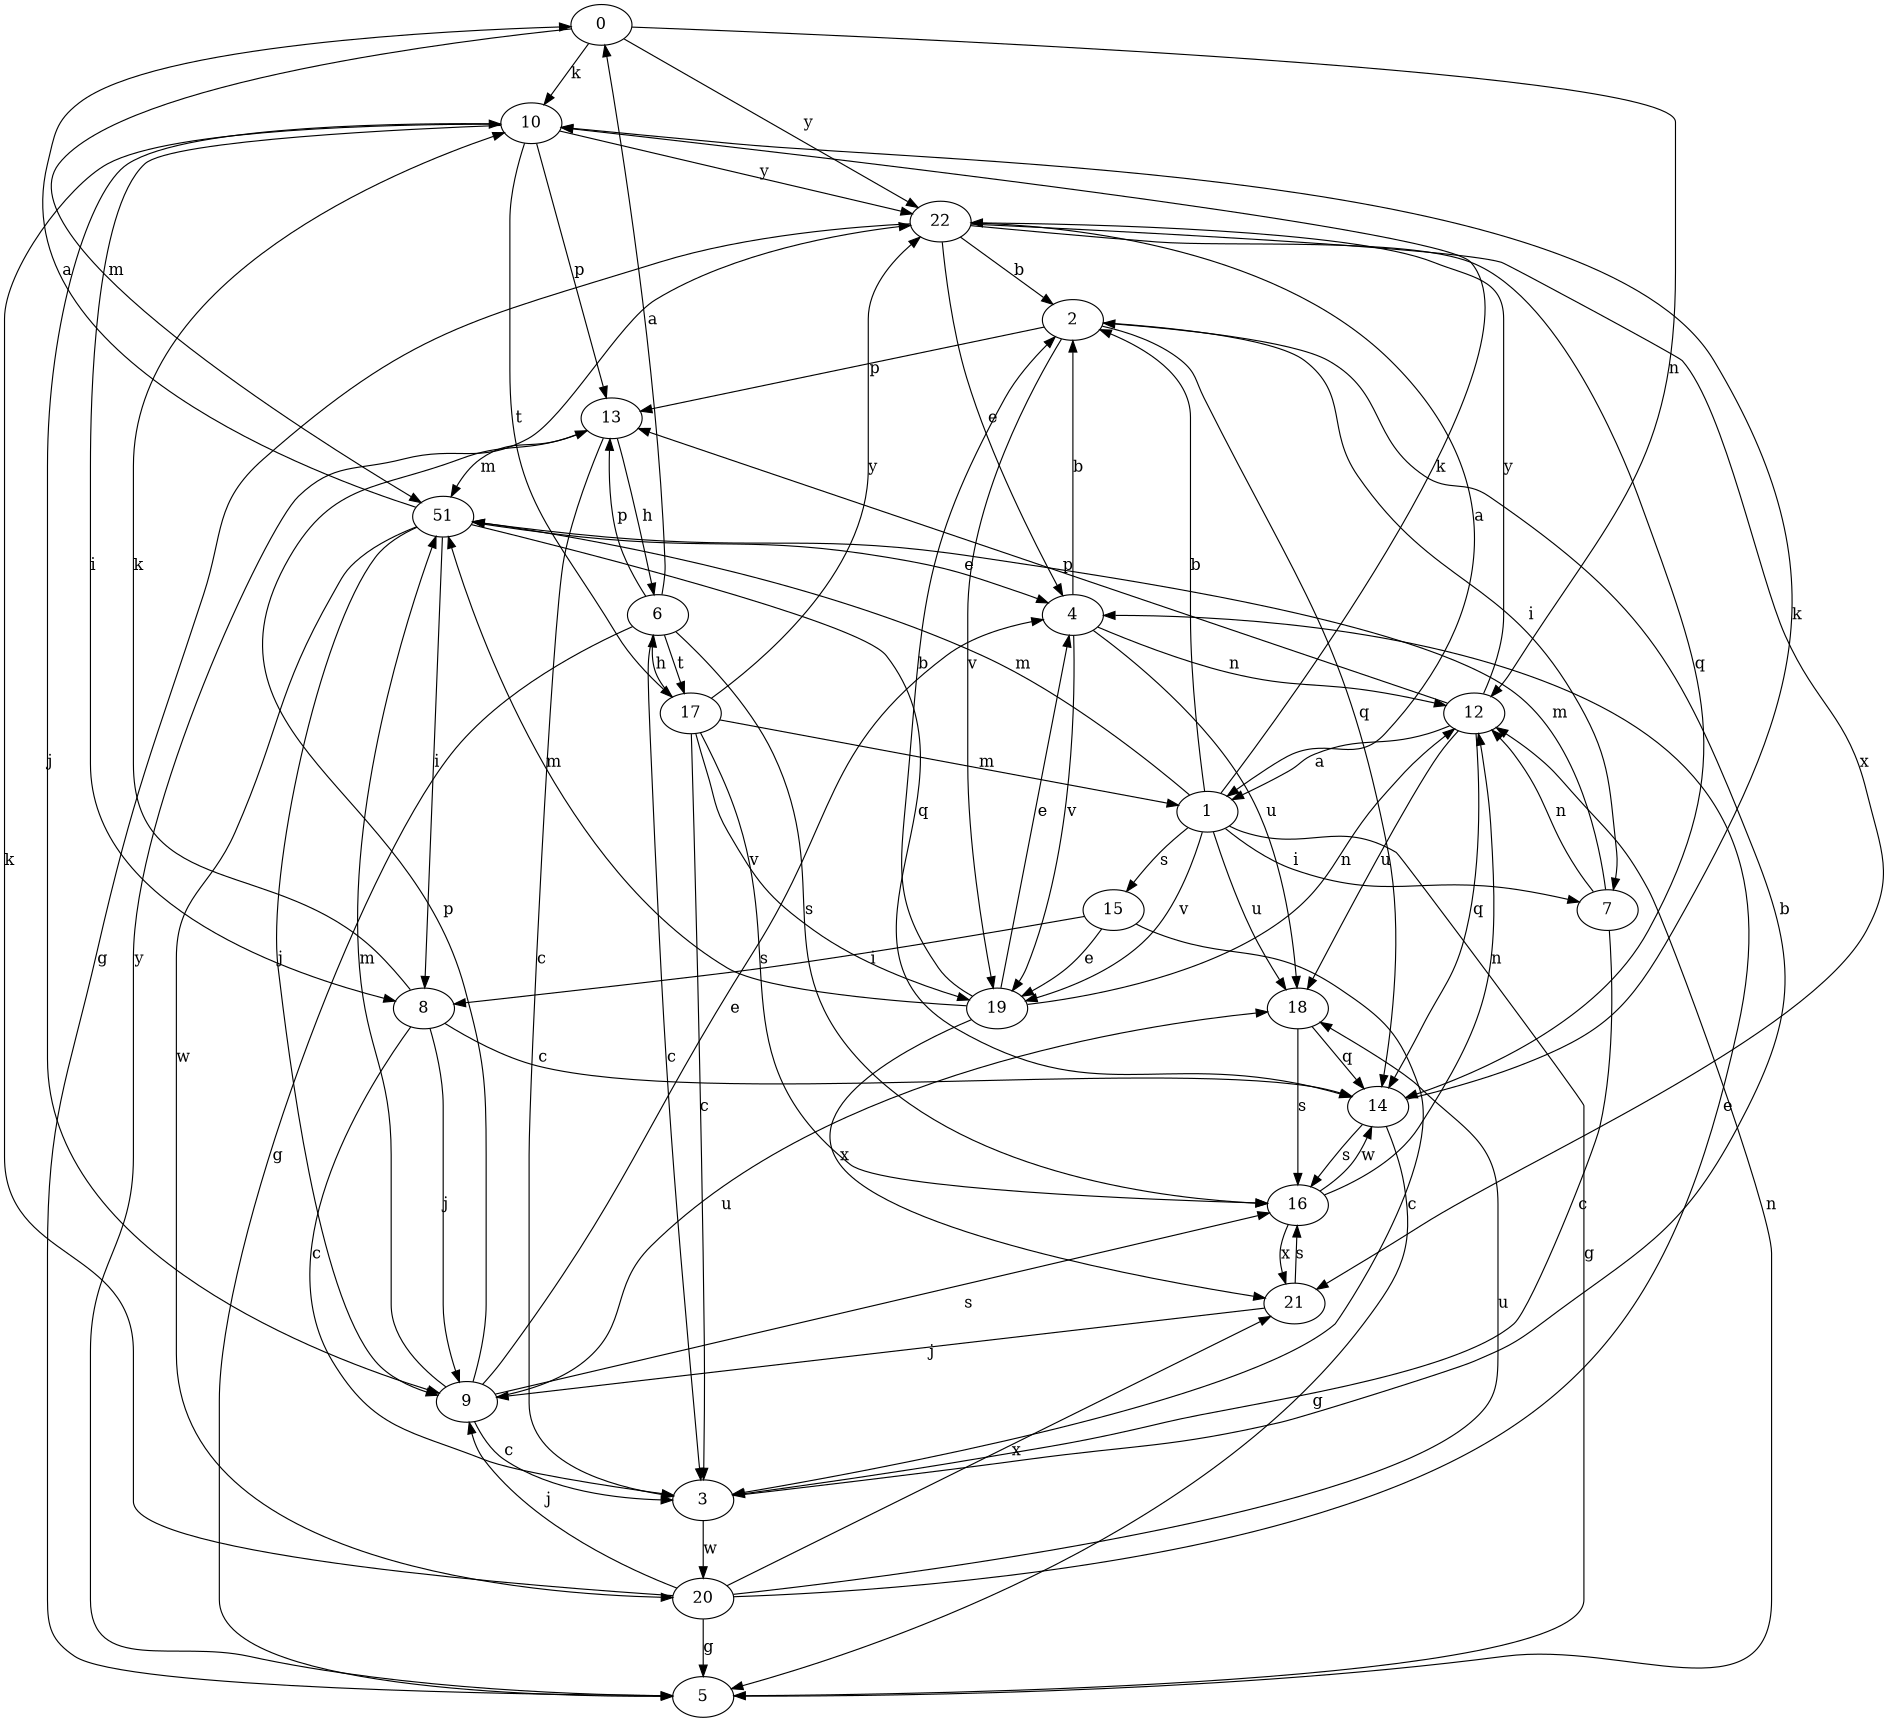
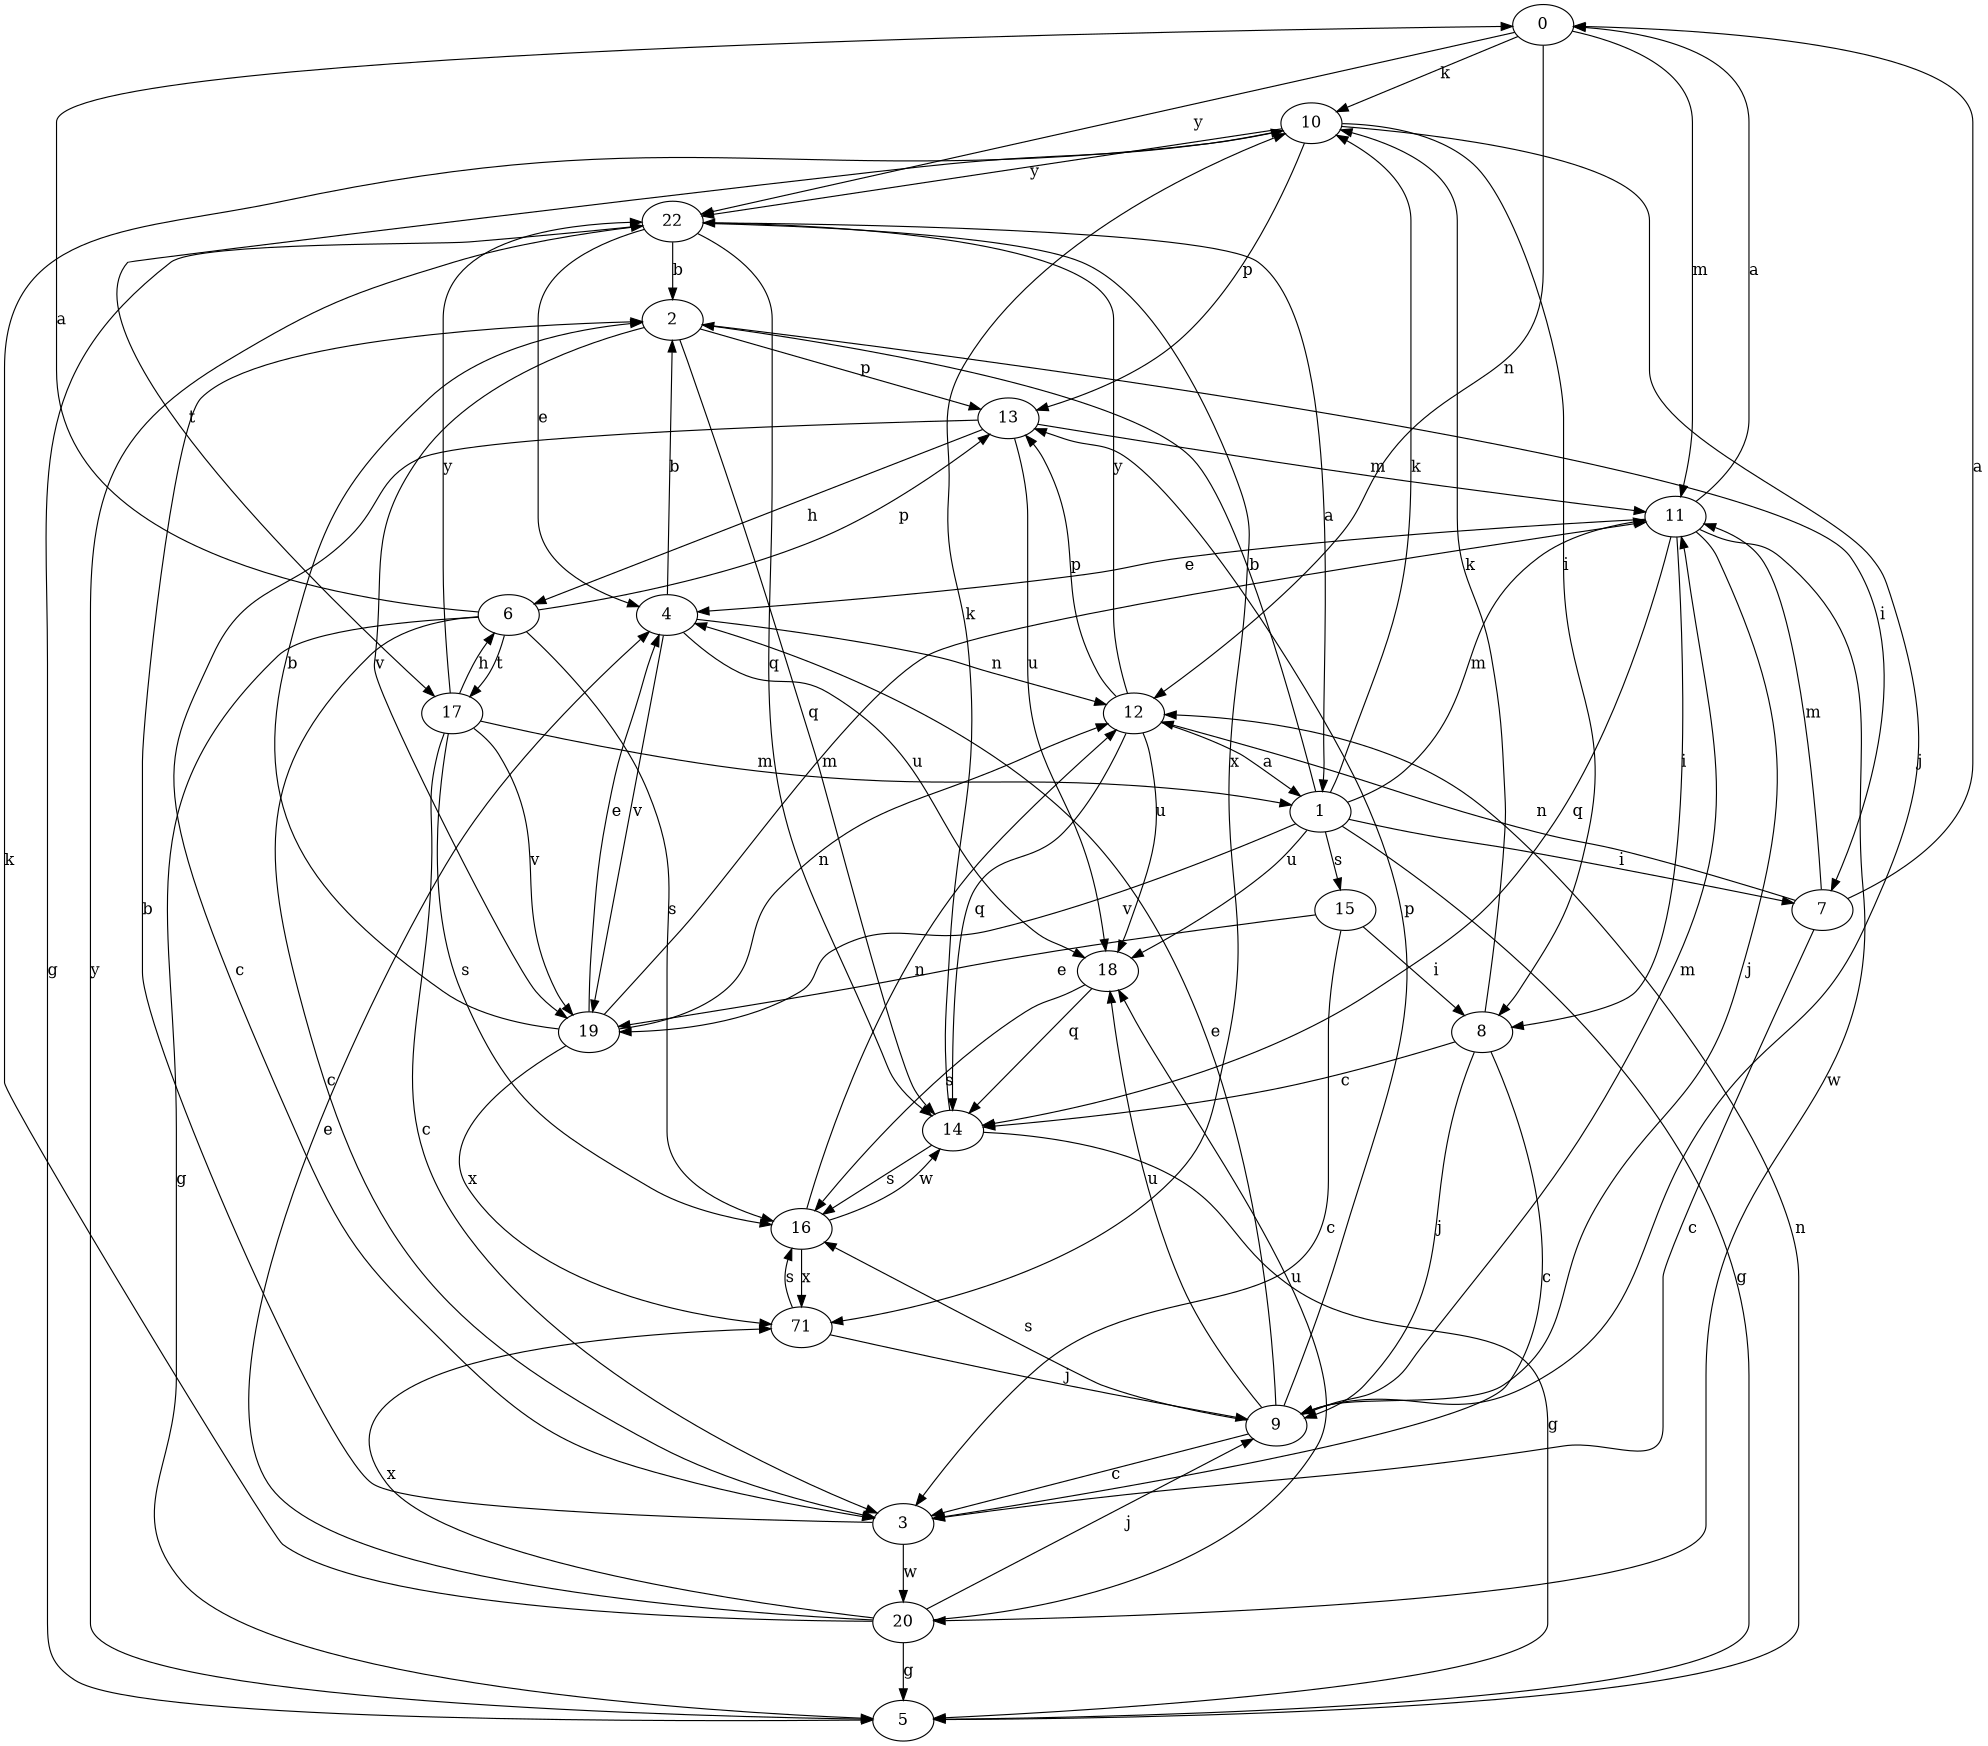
none -> (1973, 332)
(443, 517) -> (1675, 517)
none -> (1029, 695)
(1294, 1304) -> (802, 1327)
